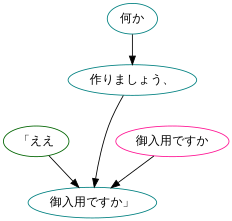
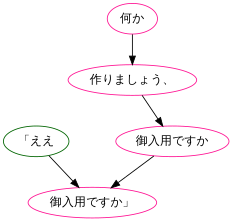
(132, 19) -> (132, 19)
(132, 80) -> (132, 80)
(105, 136) -> (150, 107)
(92, 203) -> (92, 203)
